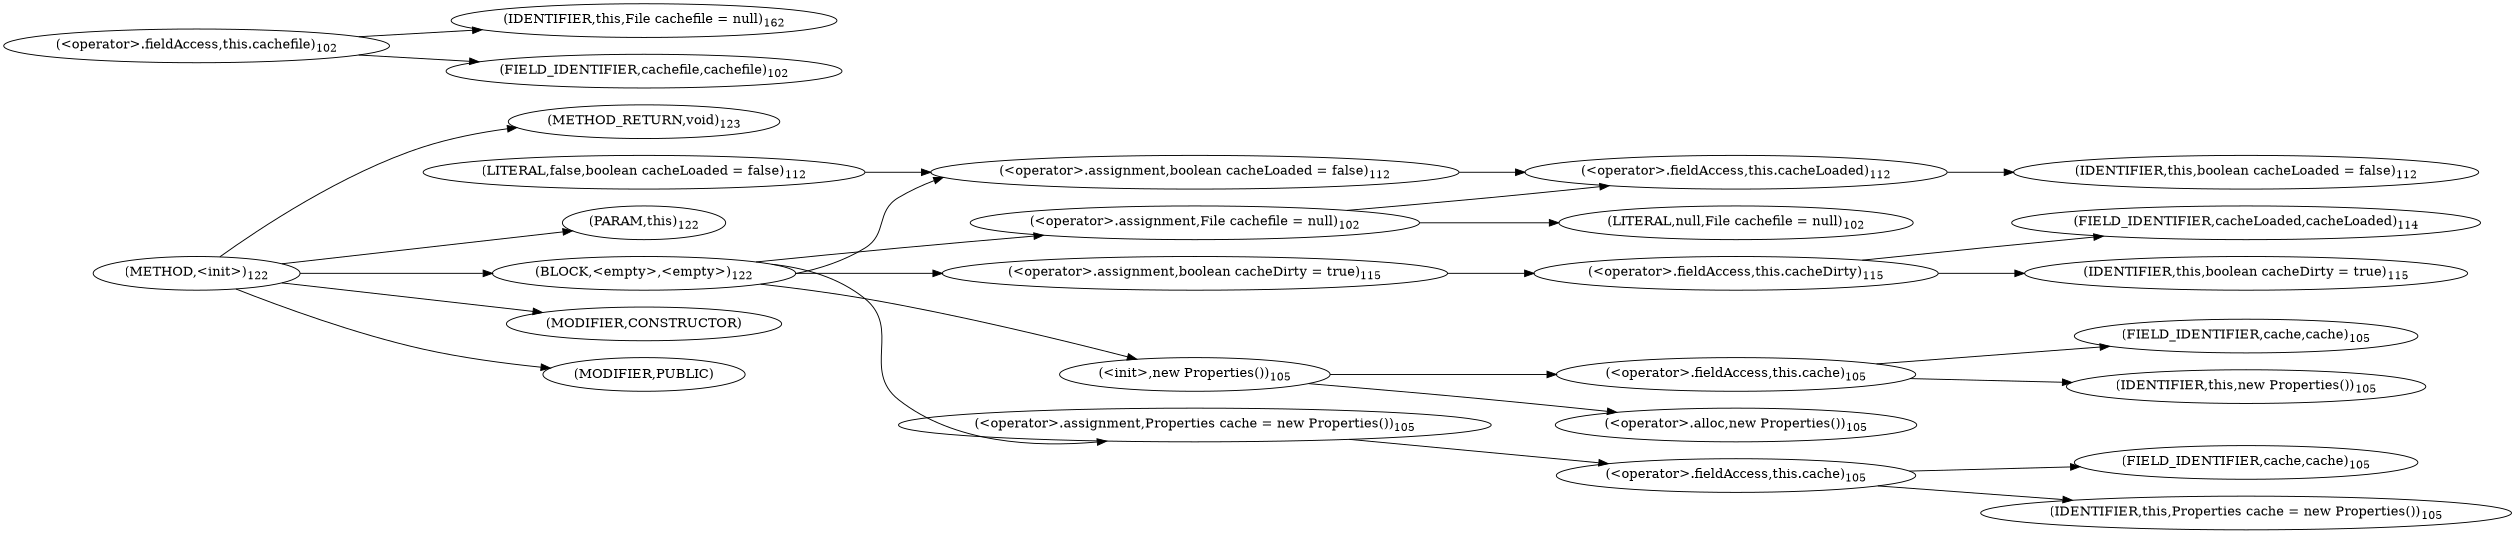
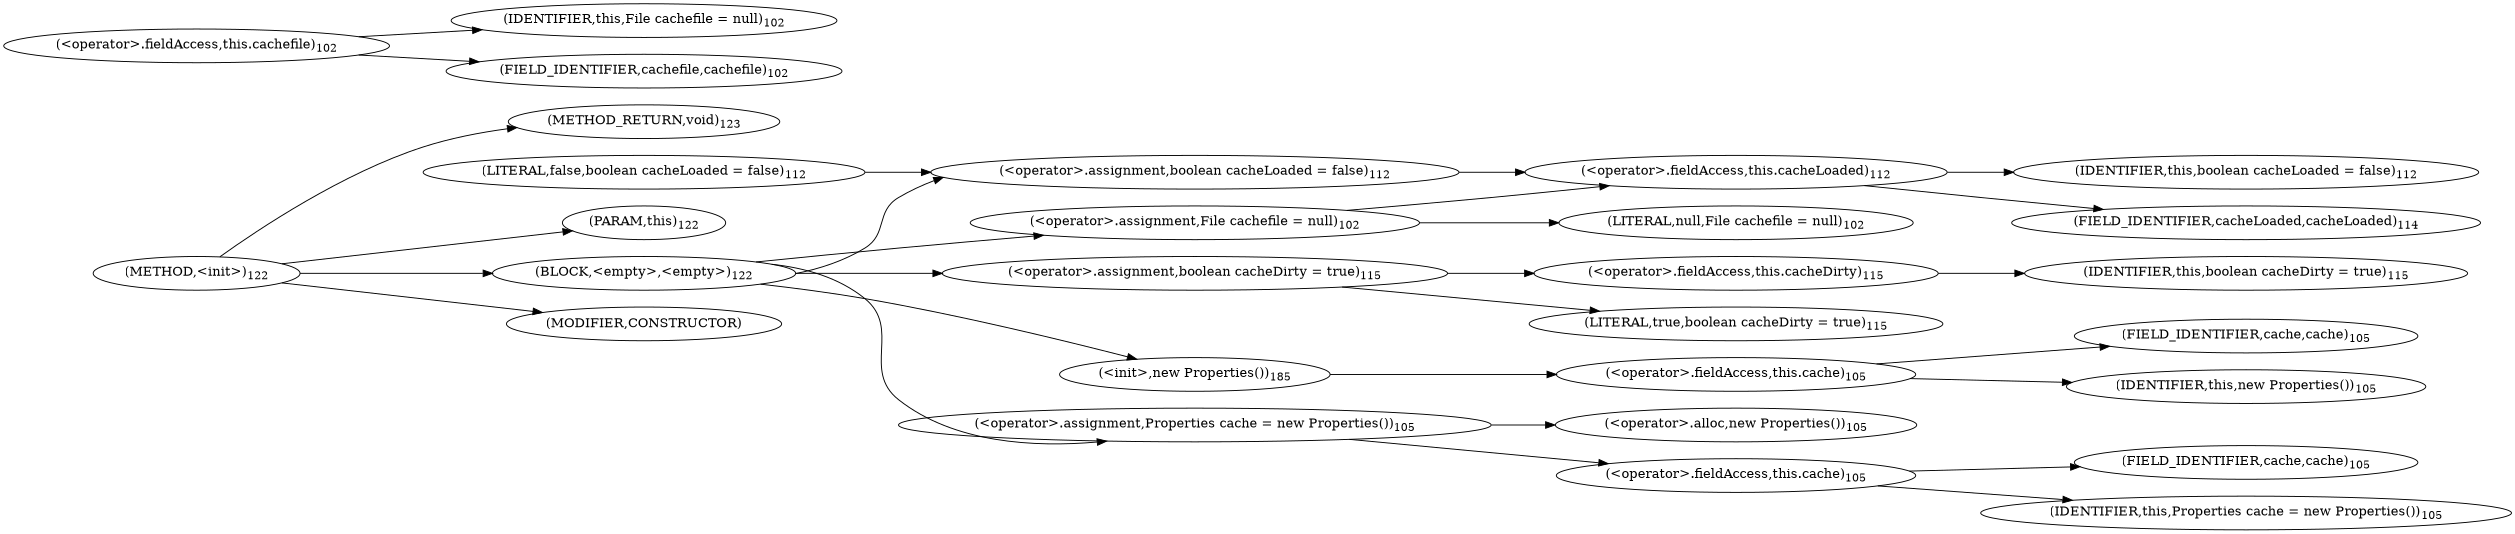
(774, 19) -> (774, 19)
(1978, 248) -> (1979, 197)
none -> (1736, 324)
(1281, 373) -> (1281, 373)
(644, 374) -> none
(1458, 397) -> (1519, 425)
